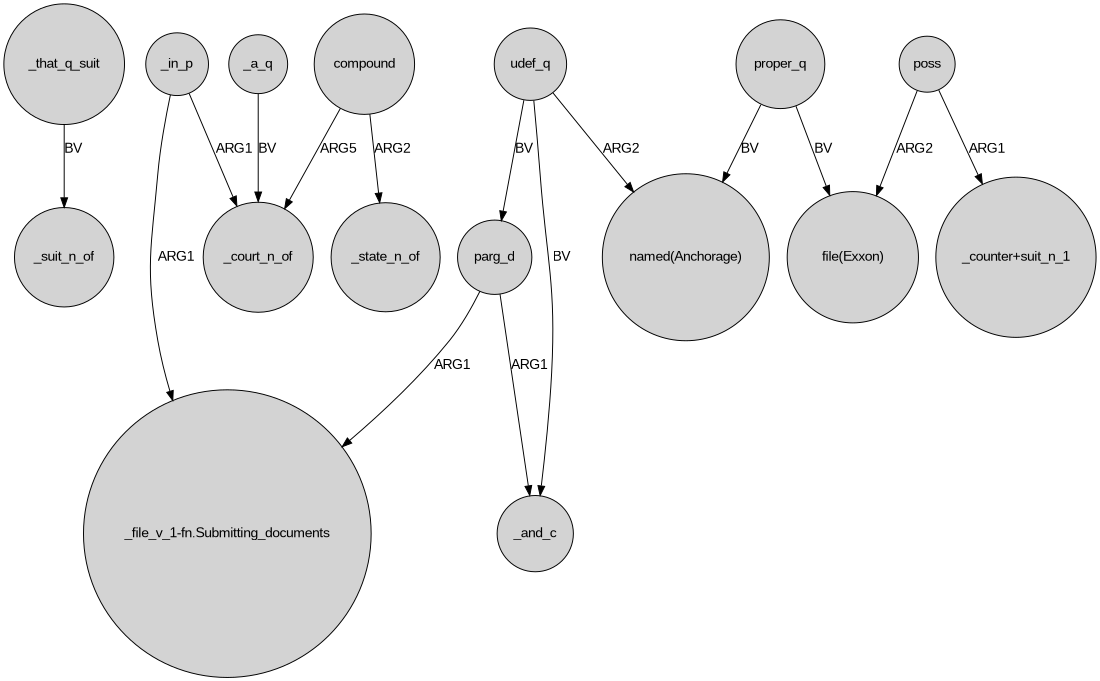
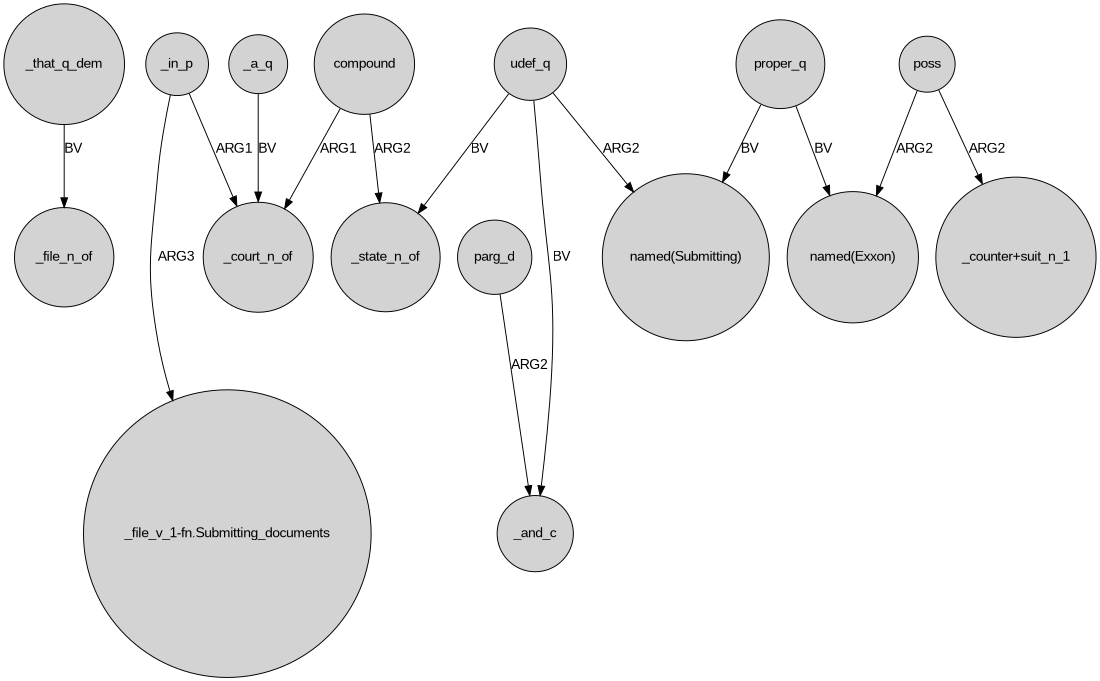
(64, 64) -> (64, 64)
(338, 149) -> (338, 149)
(987, 149) -> (987, 149)
(514, 156) -> (466, 150)
(64, 257) -> (64, 257)
(176, 257) -> (176, 257)
(686, 257) -> (686, 257)
(853, 257) -> (853, 257)
(529, 365) -> (529, 365)
(422, 372) -> none
